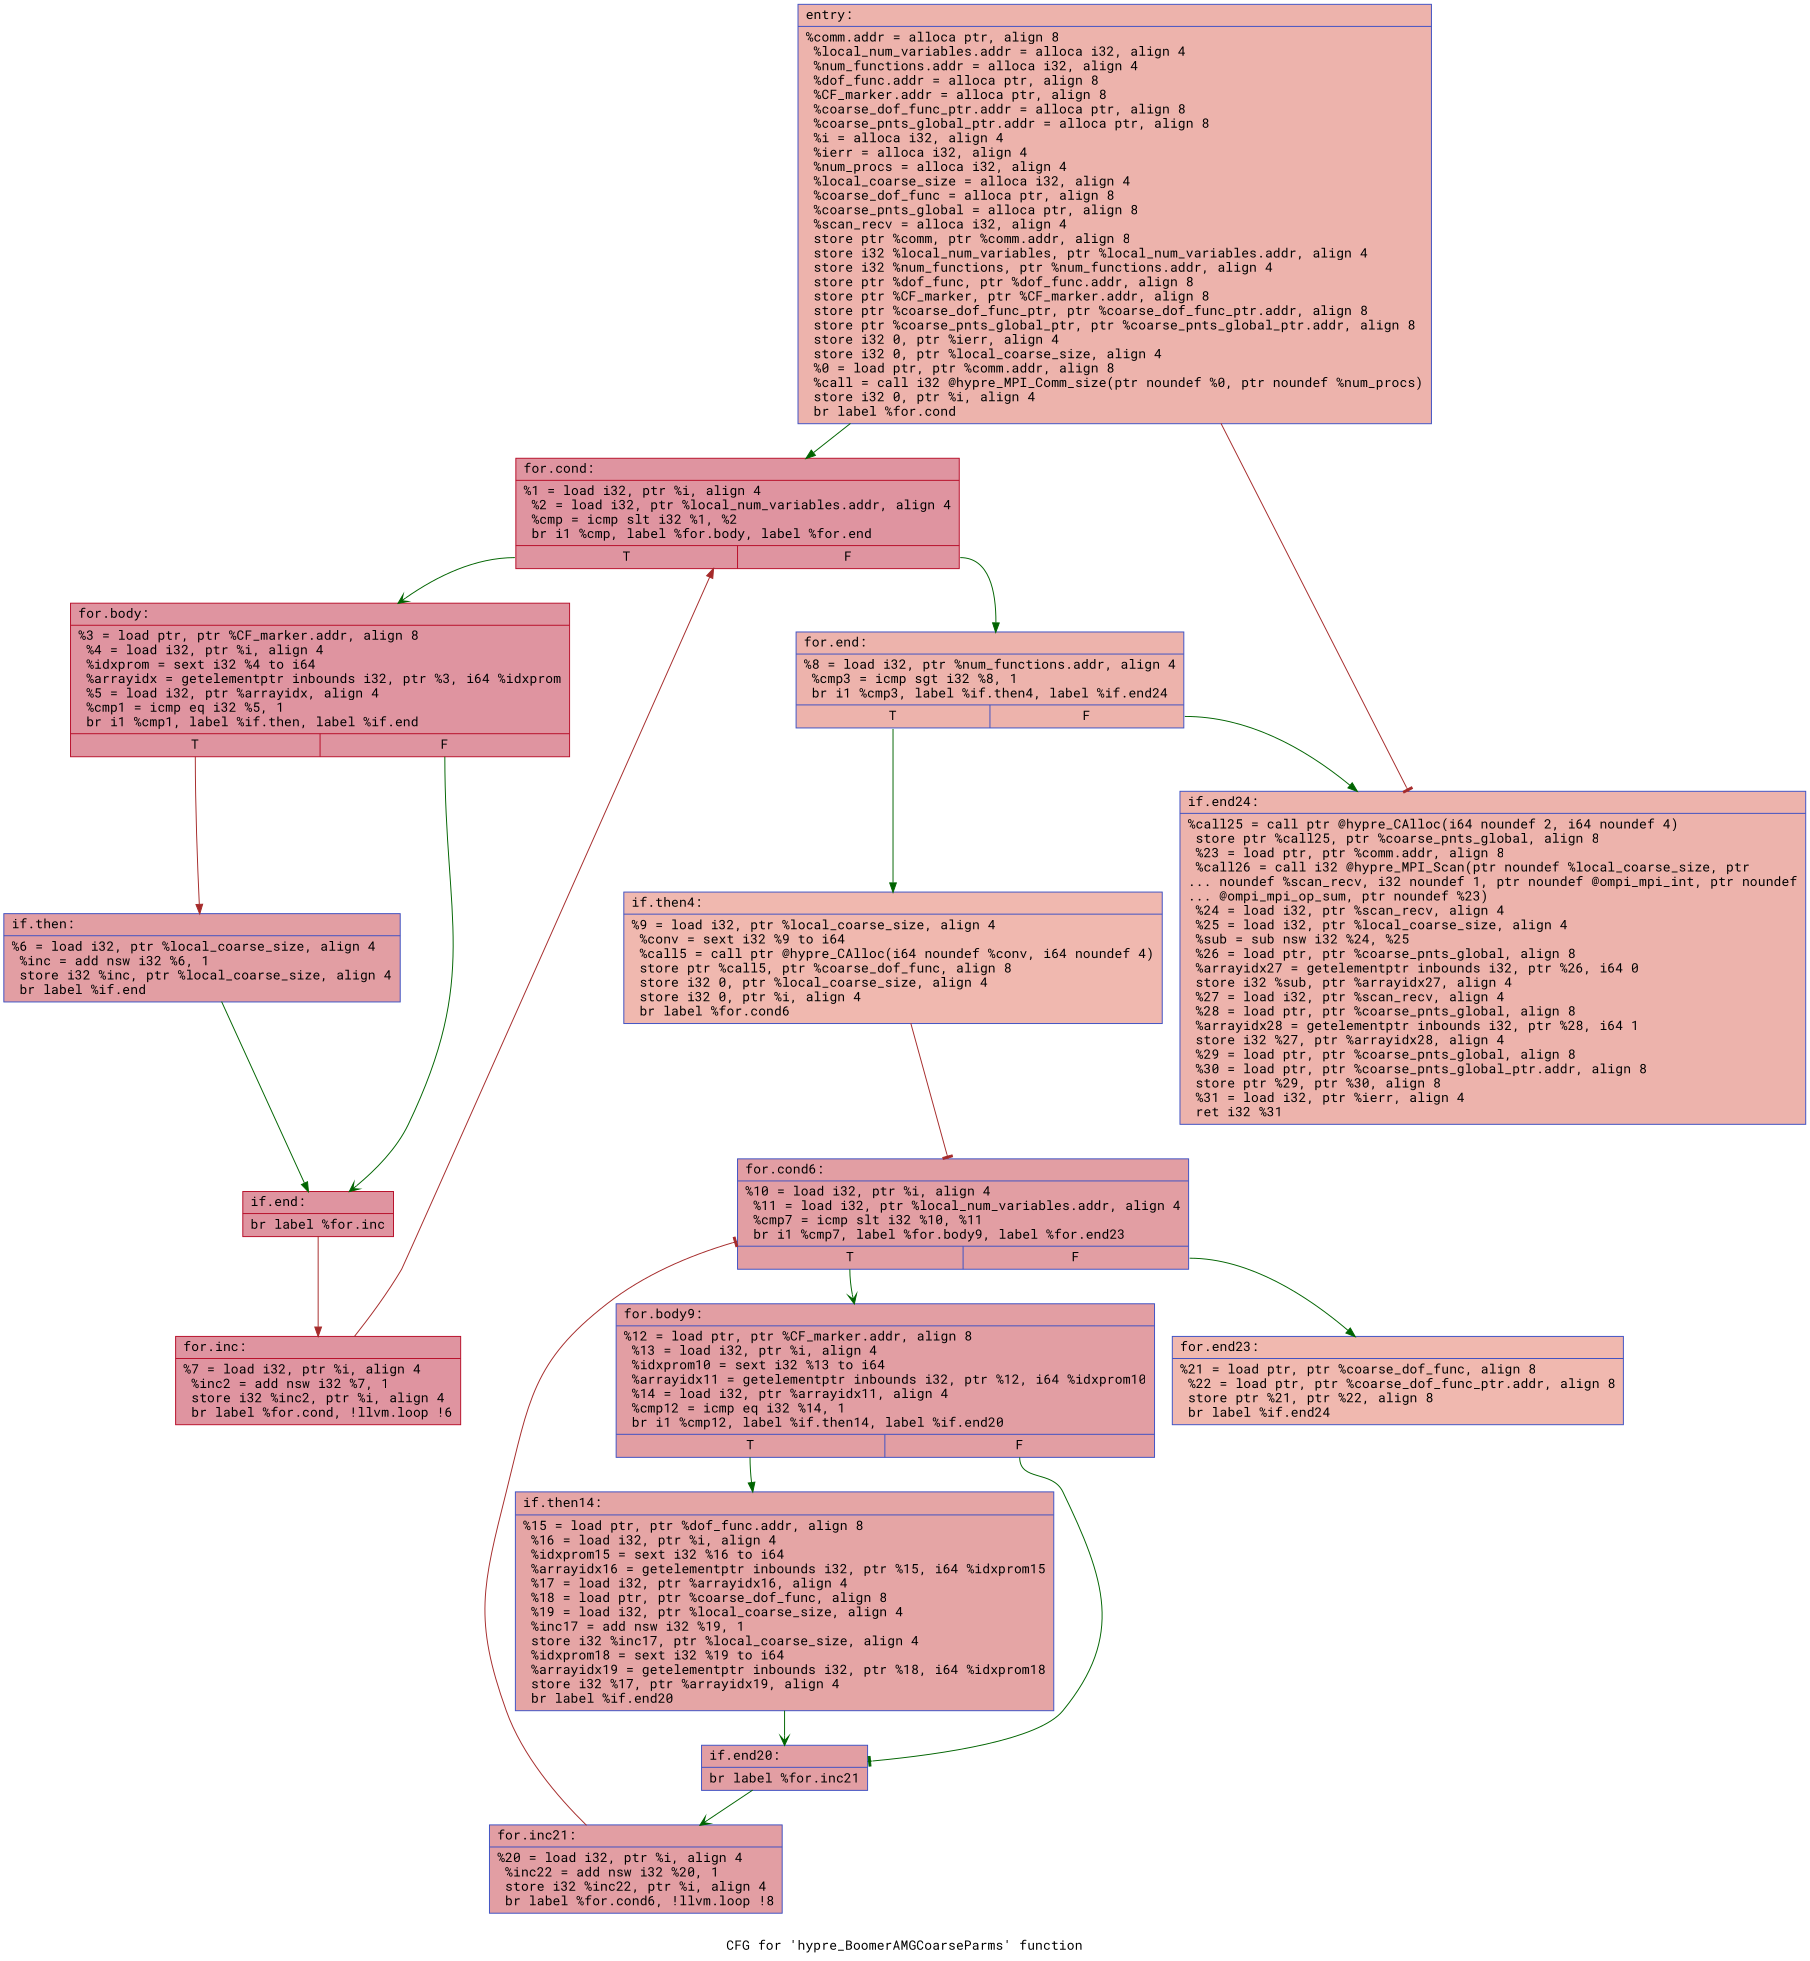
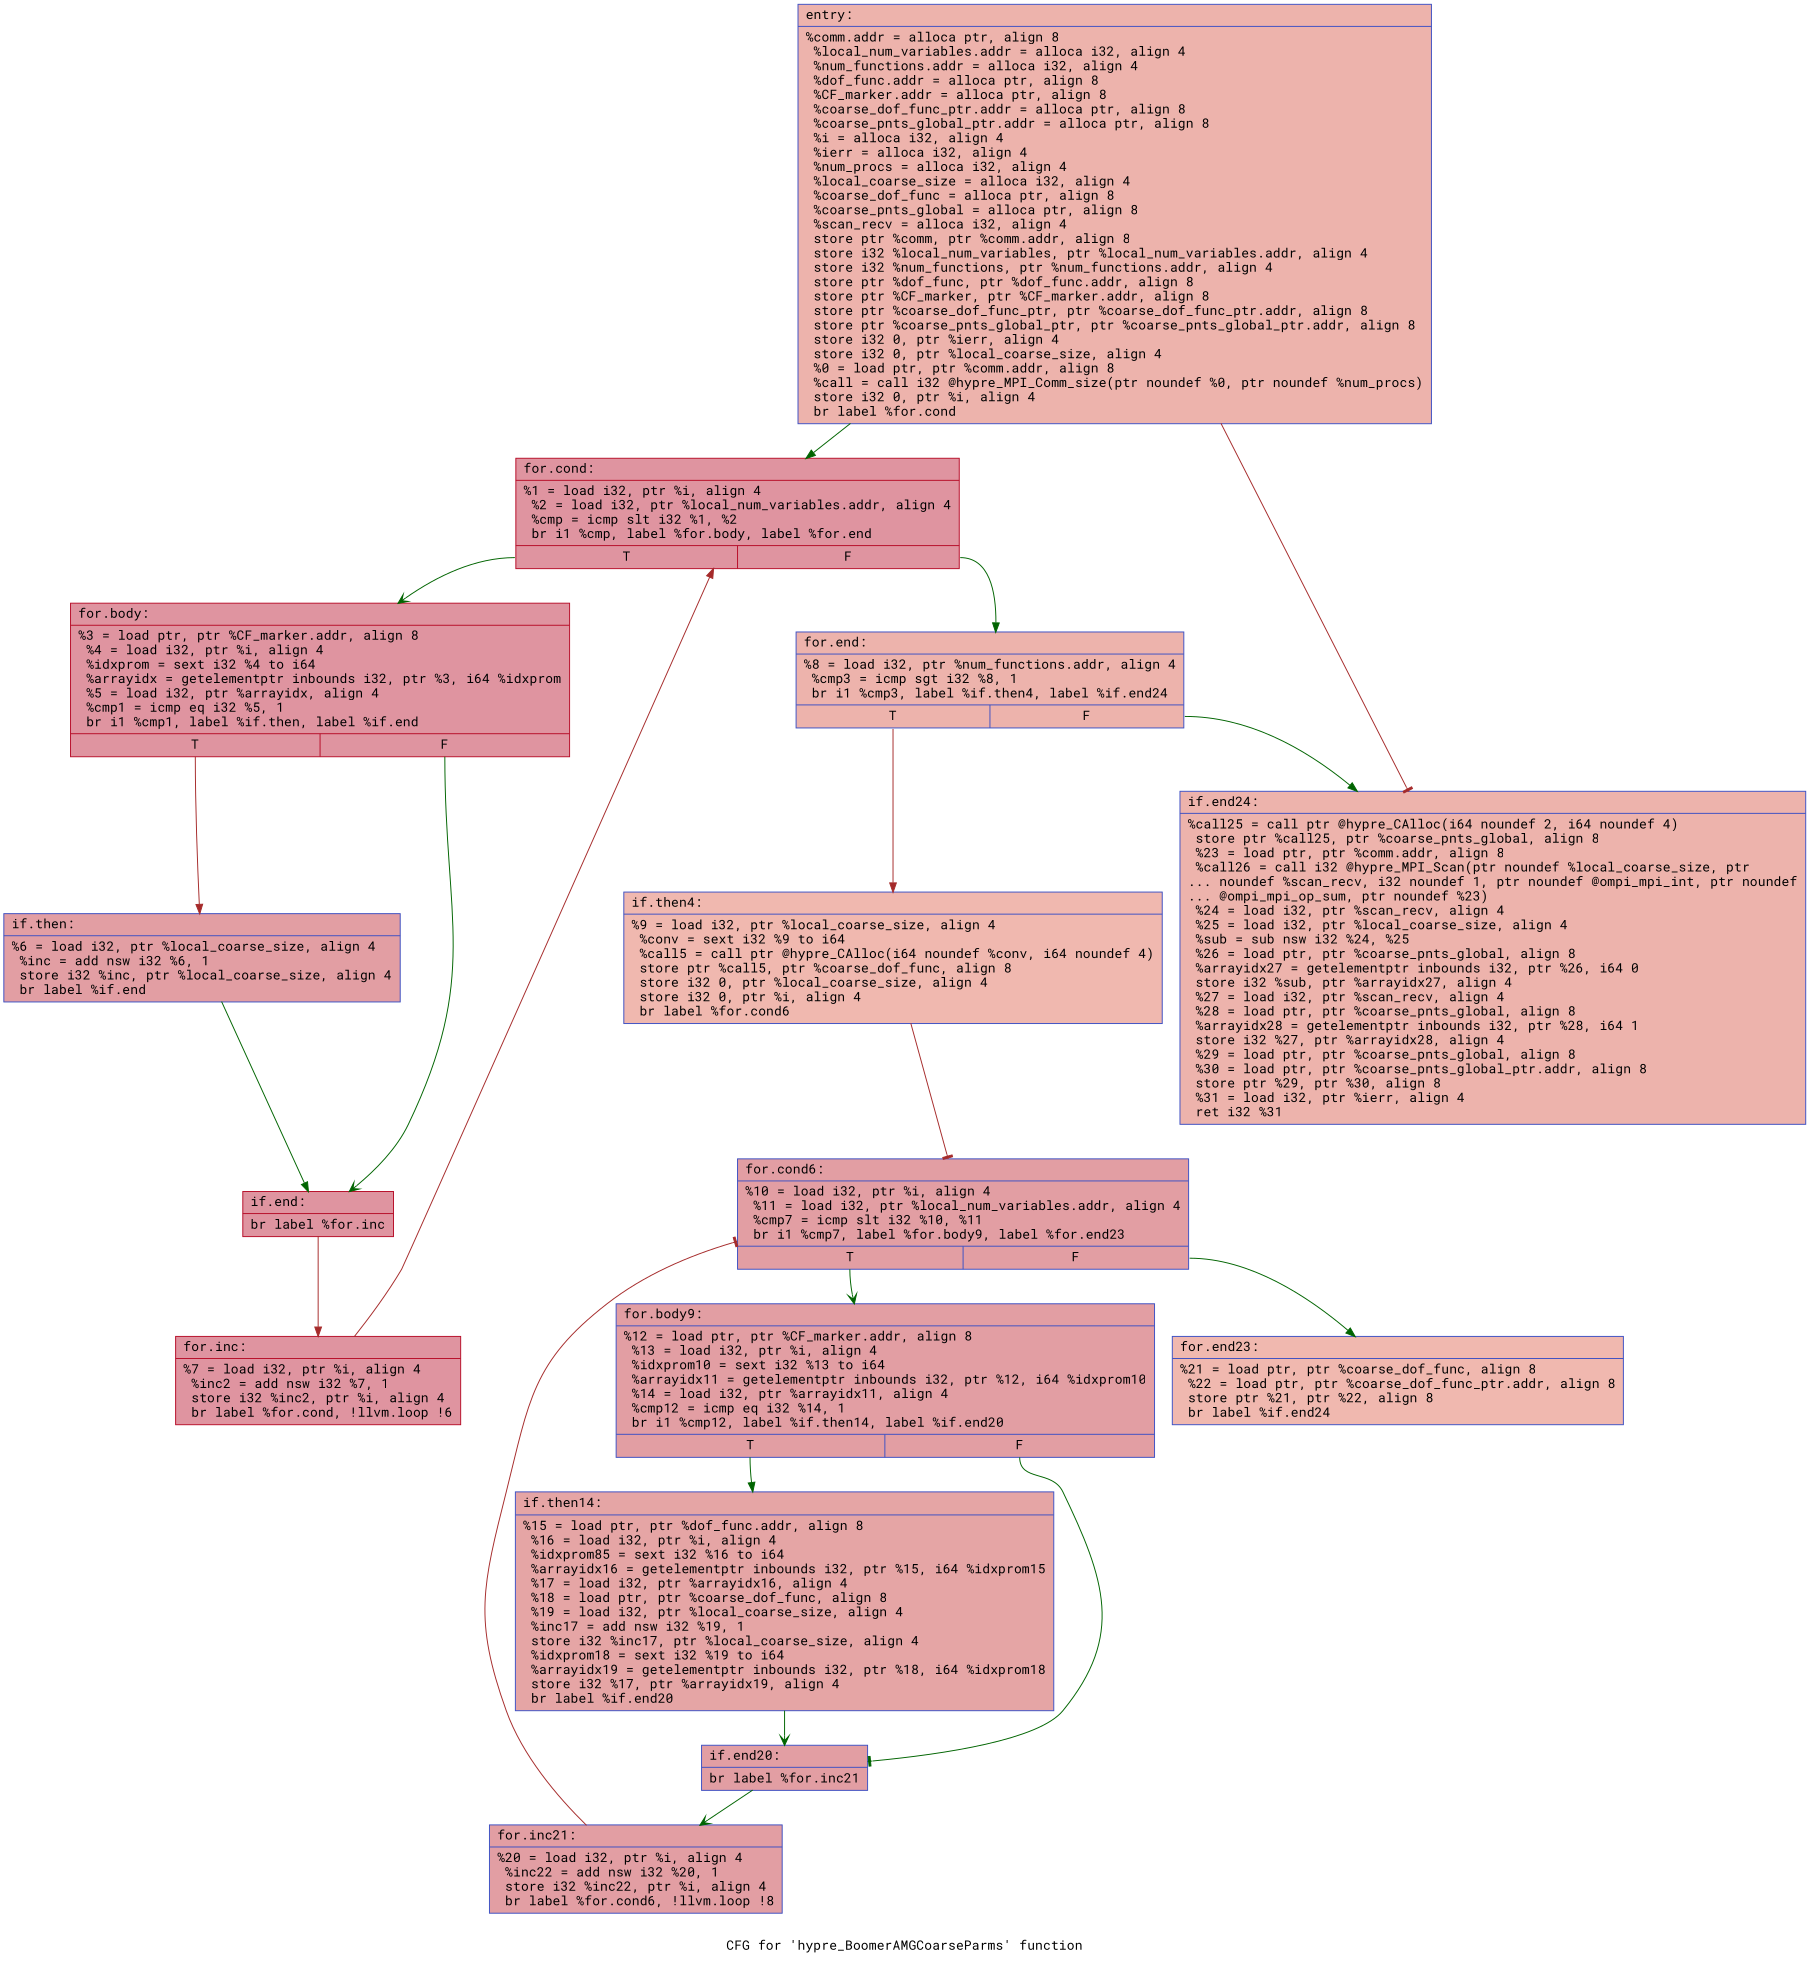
(893, 806) -> (893, 806)
(654, 1555) -> (654, 1555)
